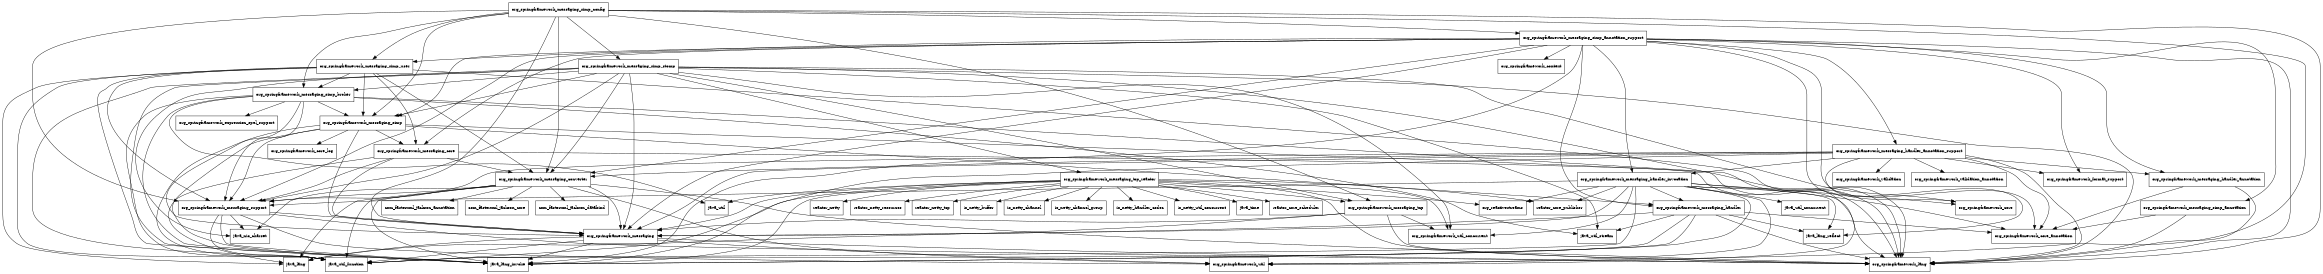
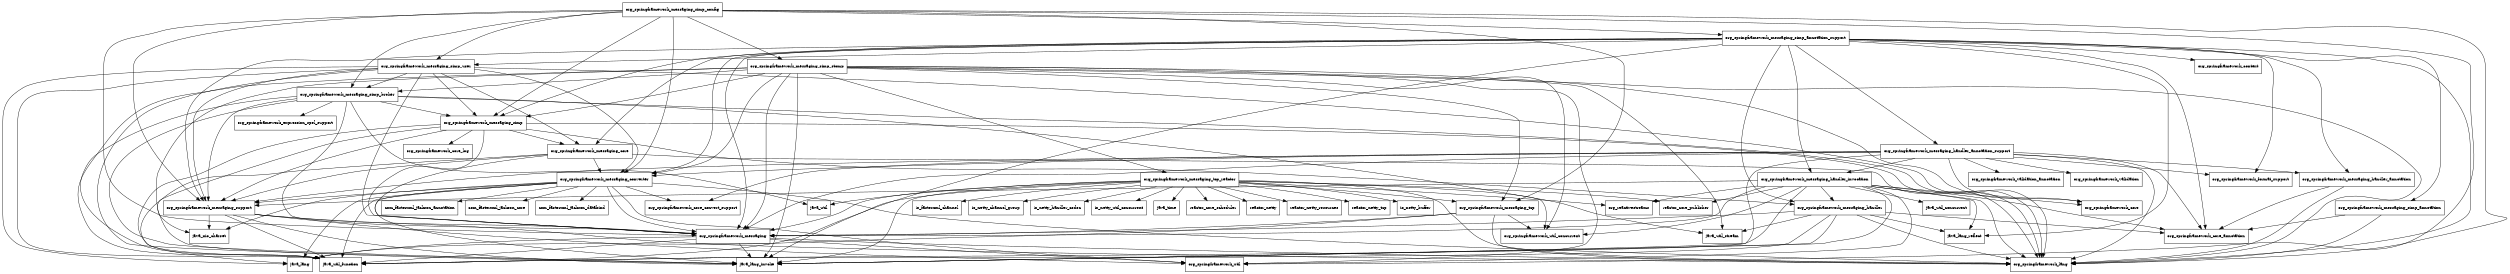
(451, 162) -> none
none -> (693, 208)
(1024, 208) -> (937, 208)
none -> (367, 215)
